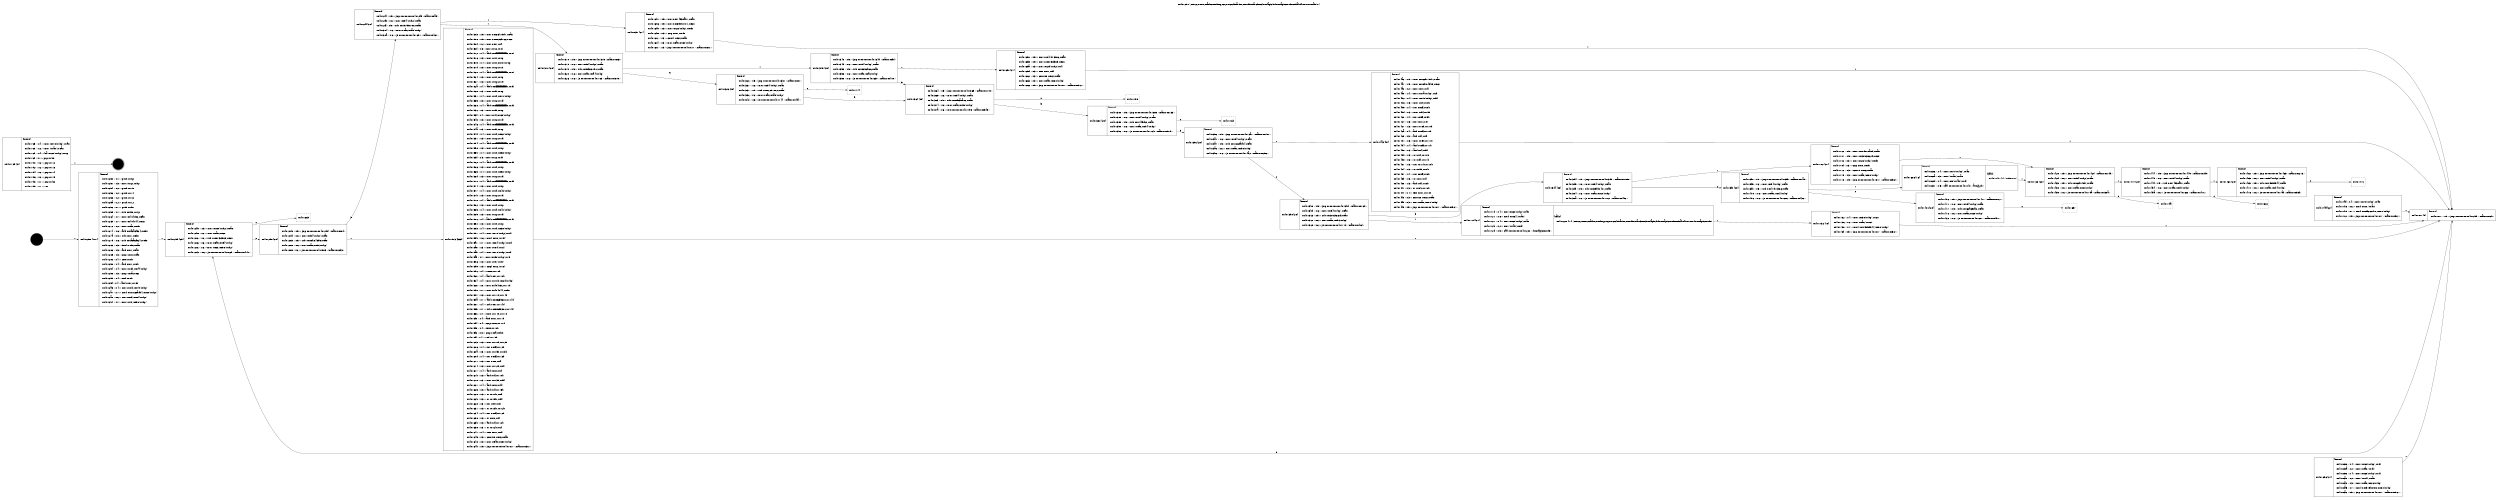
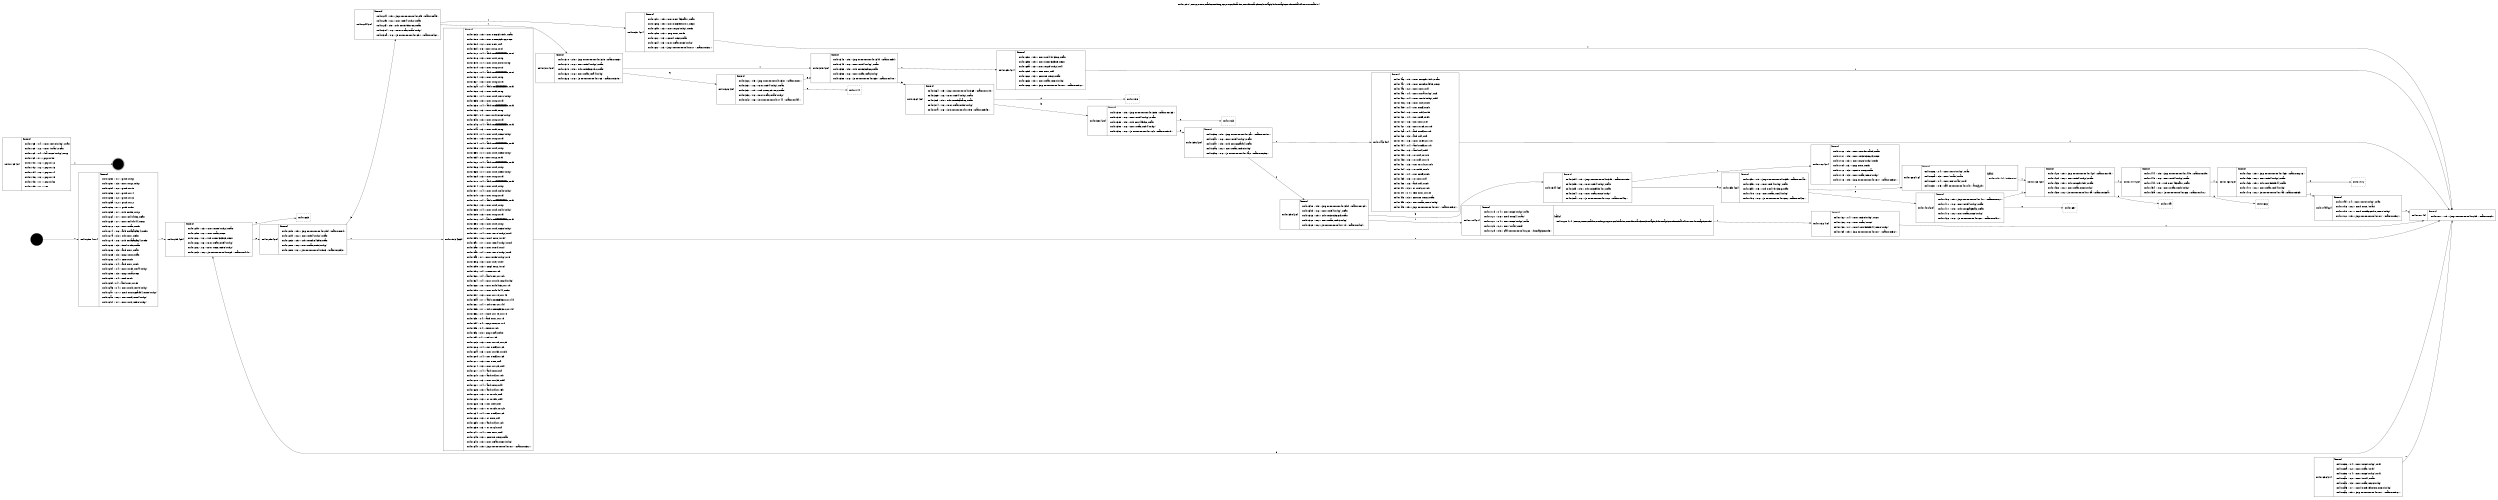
(854, 100) -> (806, 79)
(1966, 159) -> (2014, 195)
none -> (2310, 195)
